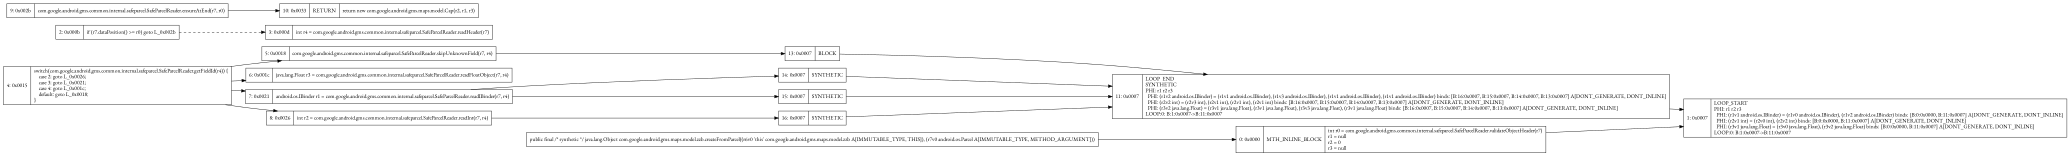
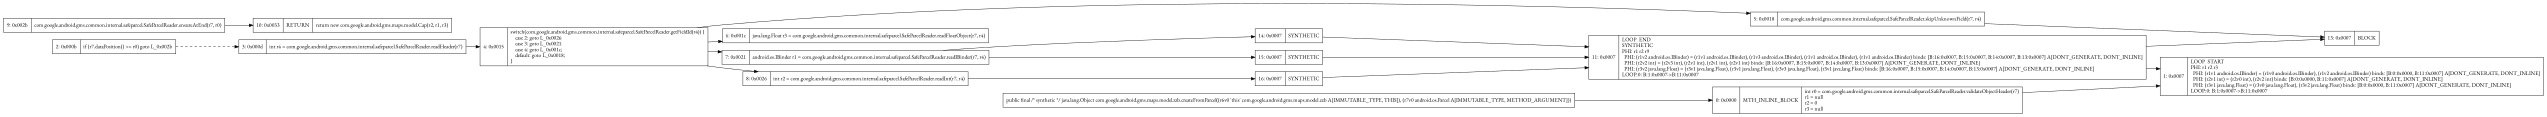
none -> (471, 47)
(1022, 60) -> (2233, 43)
(1160, 91) -> (1636, 51)
